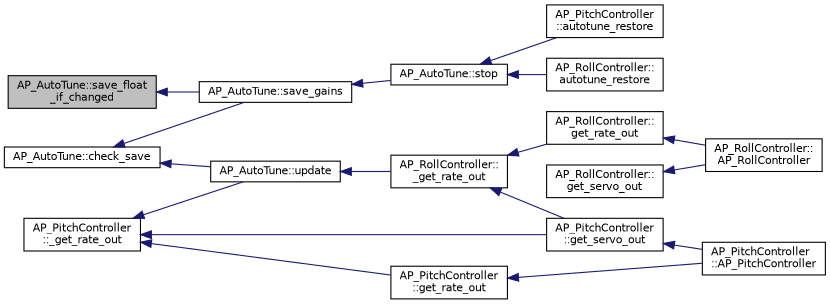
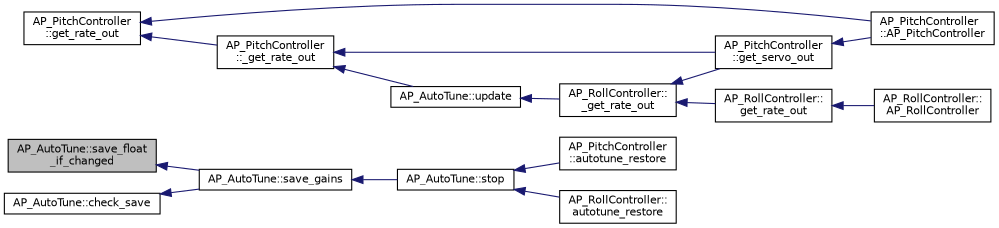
(191, 165) -> none
(605, 181) -> none
(271, 259) -> (184, 41)
